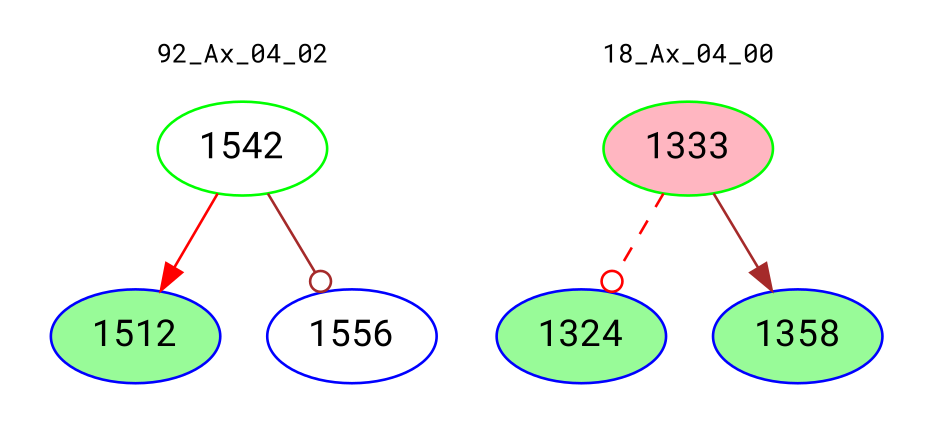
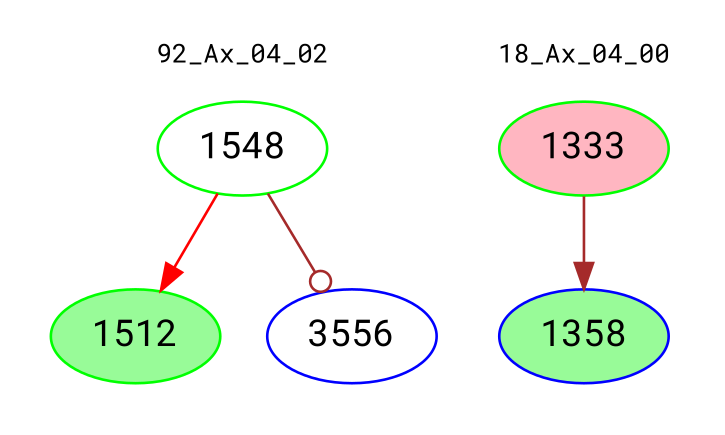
(242, 149) -> (242, 149)
(136, 336) -> (136, 336)
(352, 336) -> (352, 336)
(581, 336) -> none
